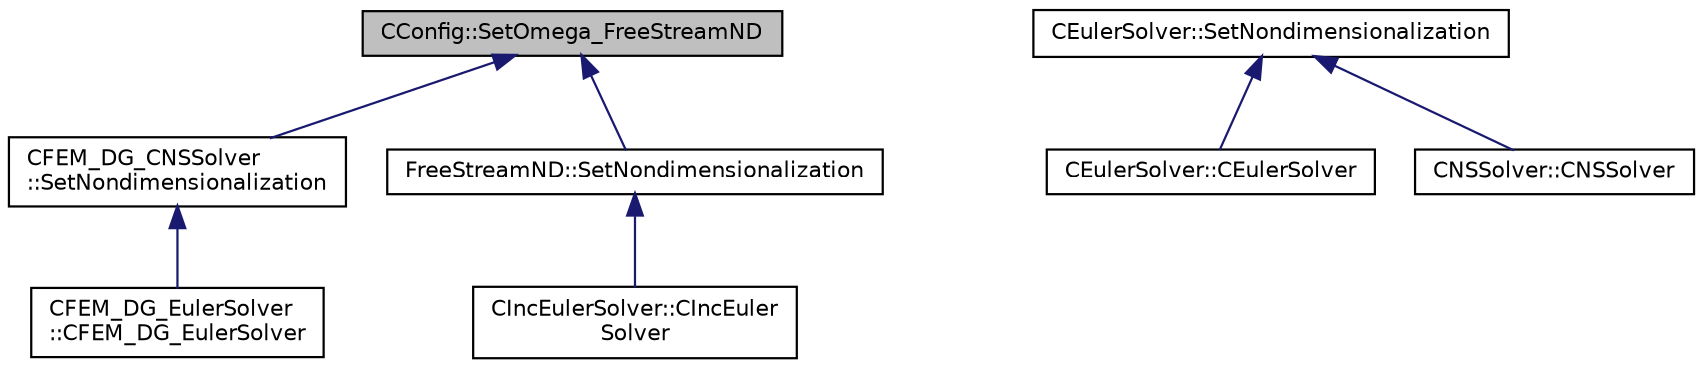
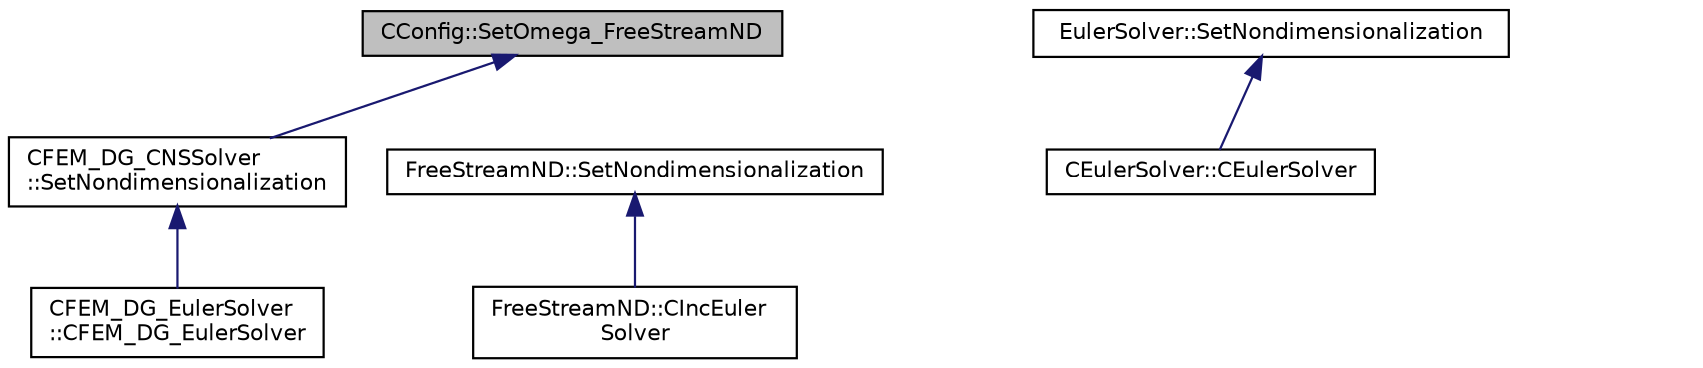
(1271, 33) -> (1271, 33)
(609, 113) -> none
(1555, 172) -> none
(635, 323) -> (635, 323)
